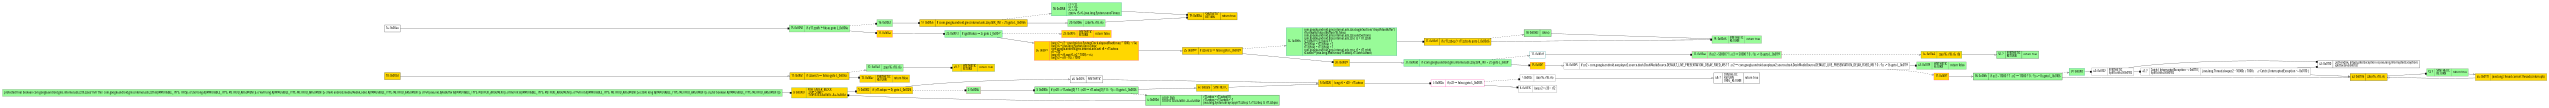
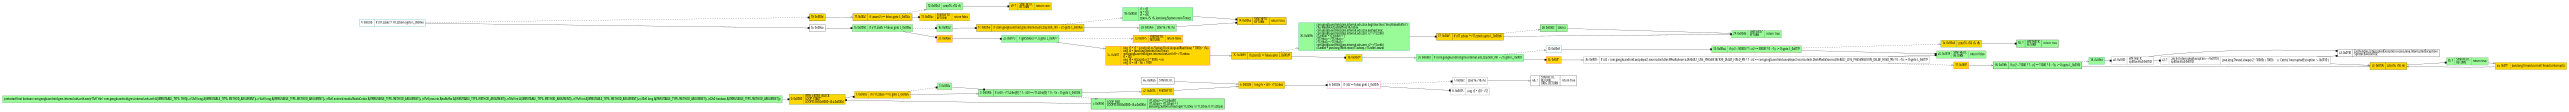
none -> (392, 23)
none -> (1868, 52)
(1978, 55) -> (1998, 44)
(987, 81) -> (944, 94)
